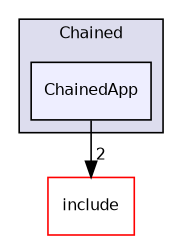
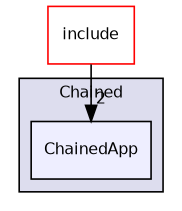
(91, 143) -> (91, 88)
